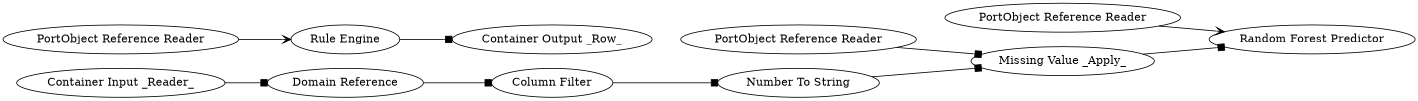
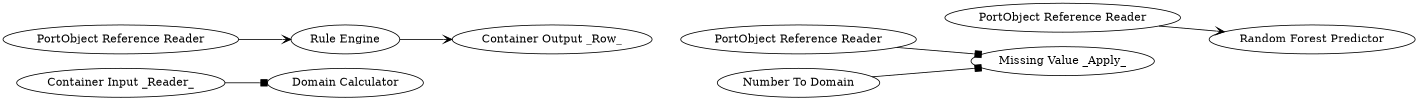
(422, 39) -> (422, 39)
(1180, 51) -> none
(345, 83) -> (345, 83)
(552, 83) -> none
(799, 83) -> (799, 83)
